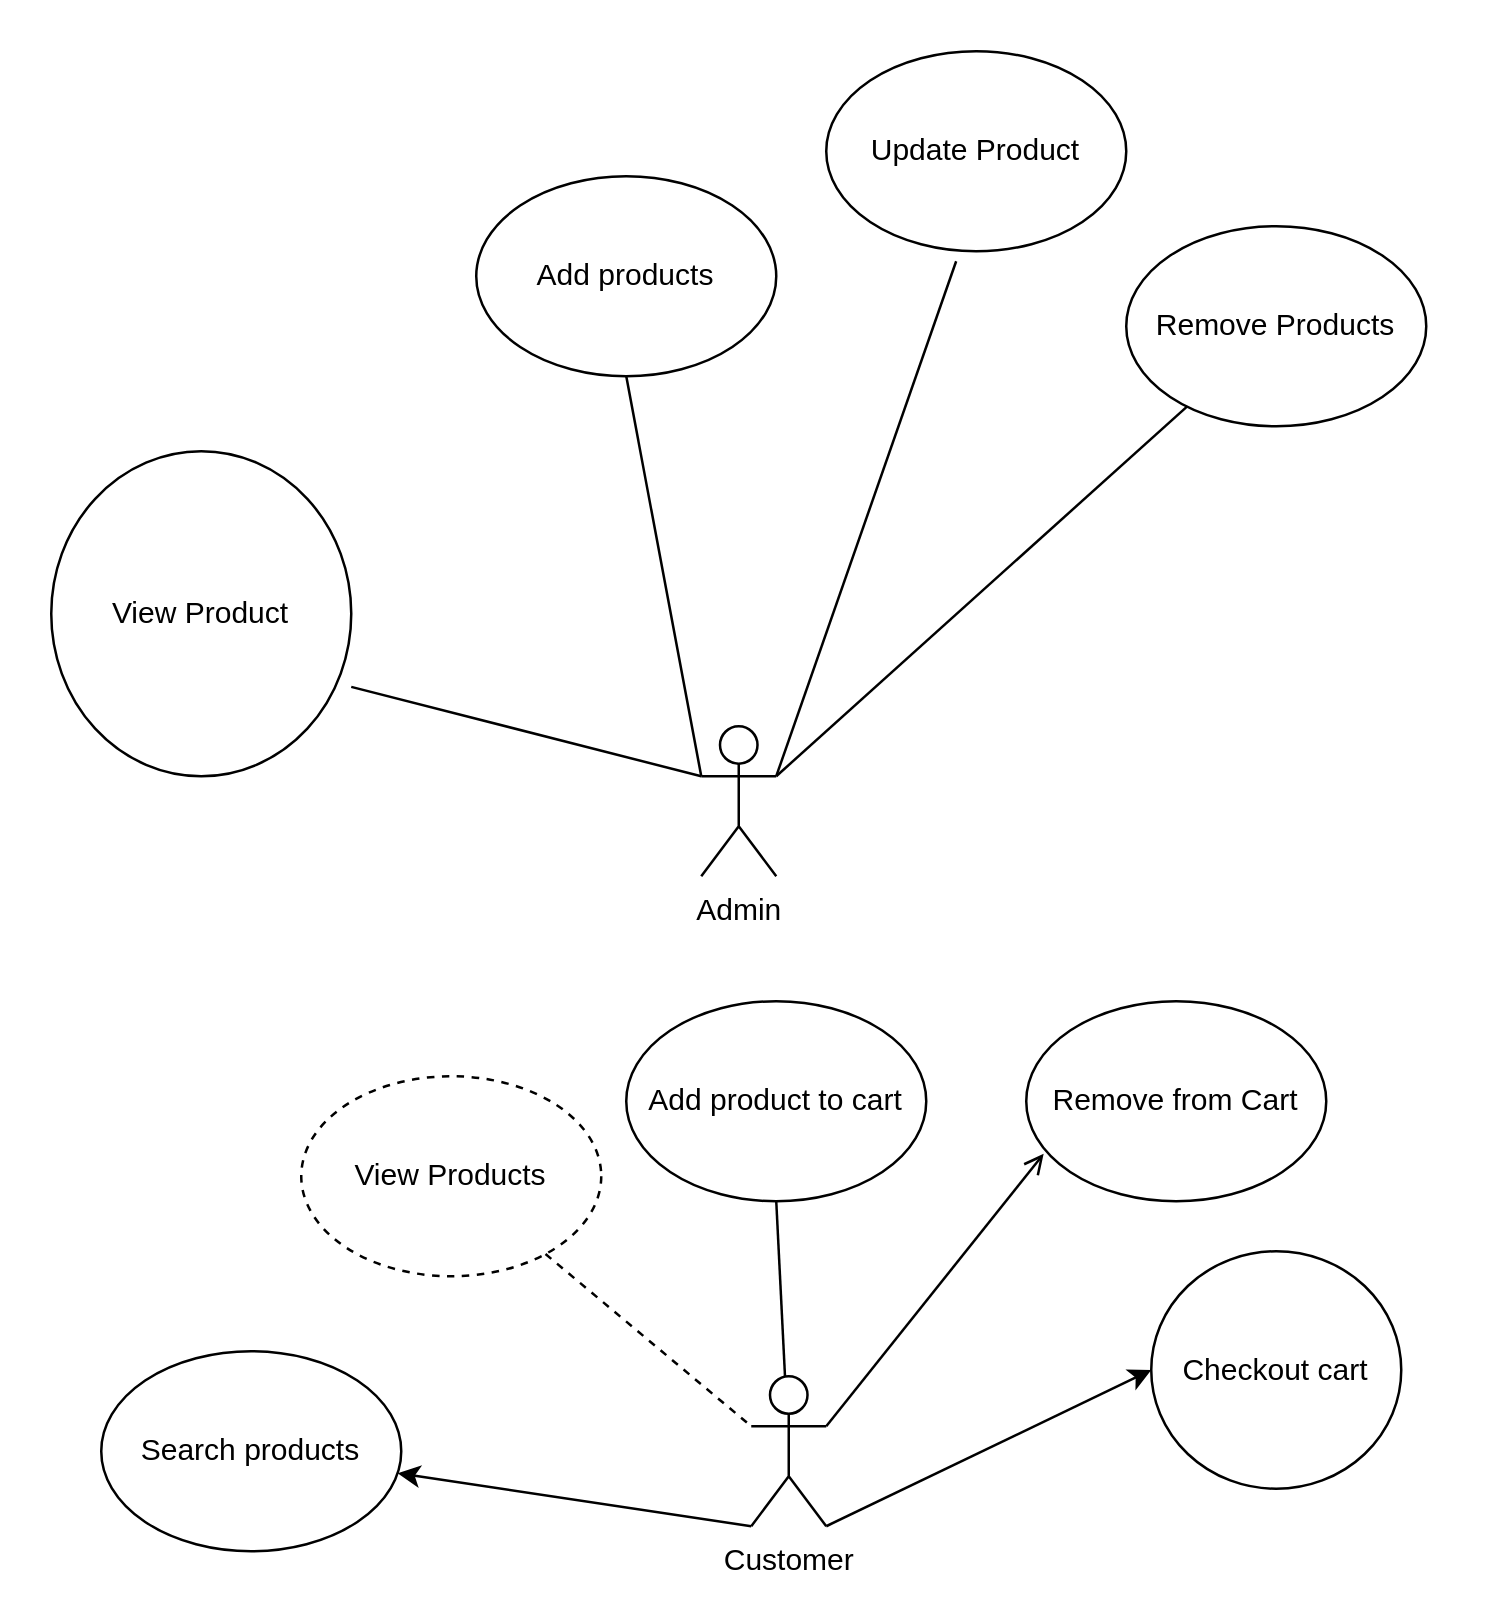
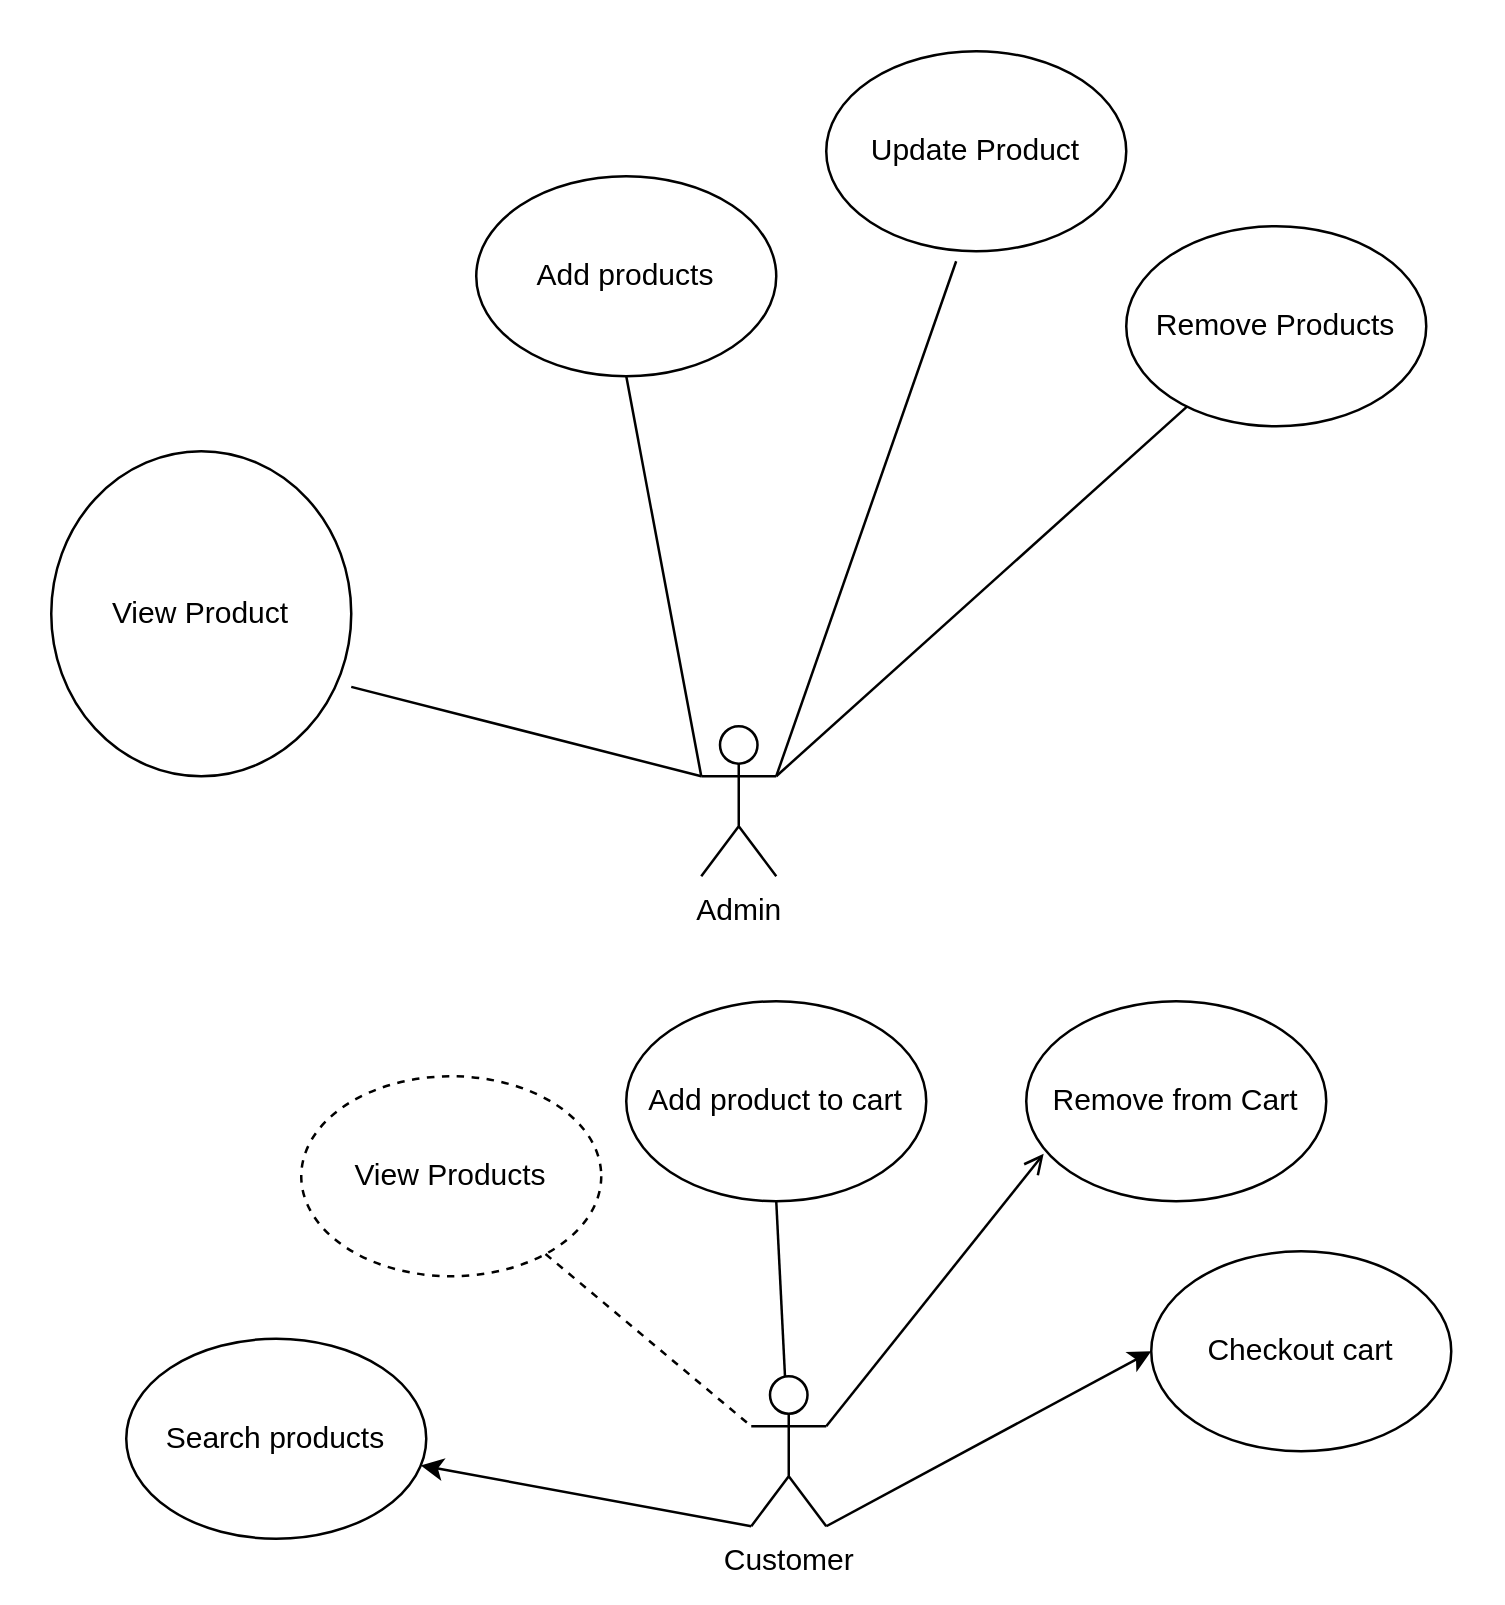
(1276, 1370) -> (1301, 1351)
(251, 1451) -> (276, 1439)
